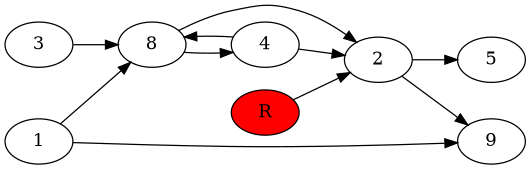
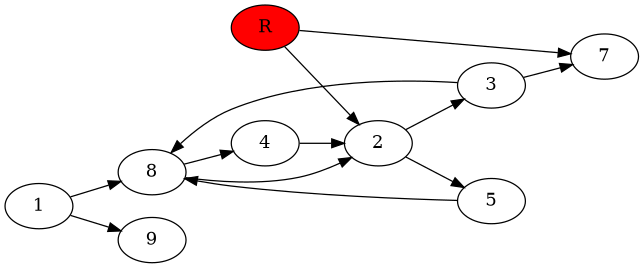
(215, 36) -> (327, 195)
none -> (605, 57)
(430, 97) -> (429, 117)
